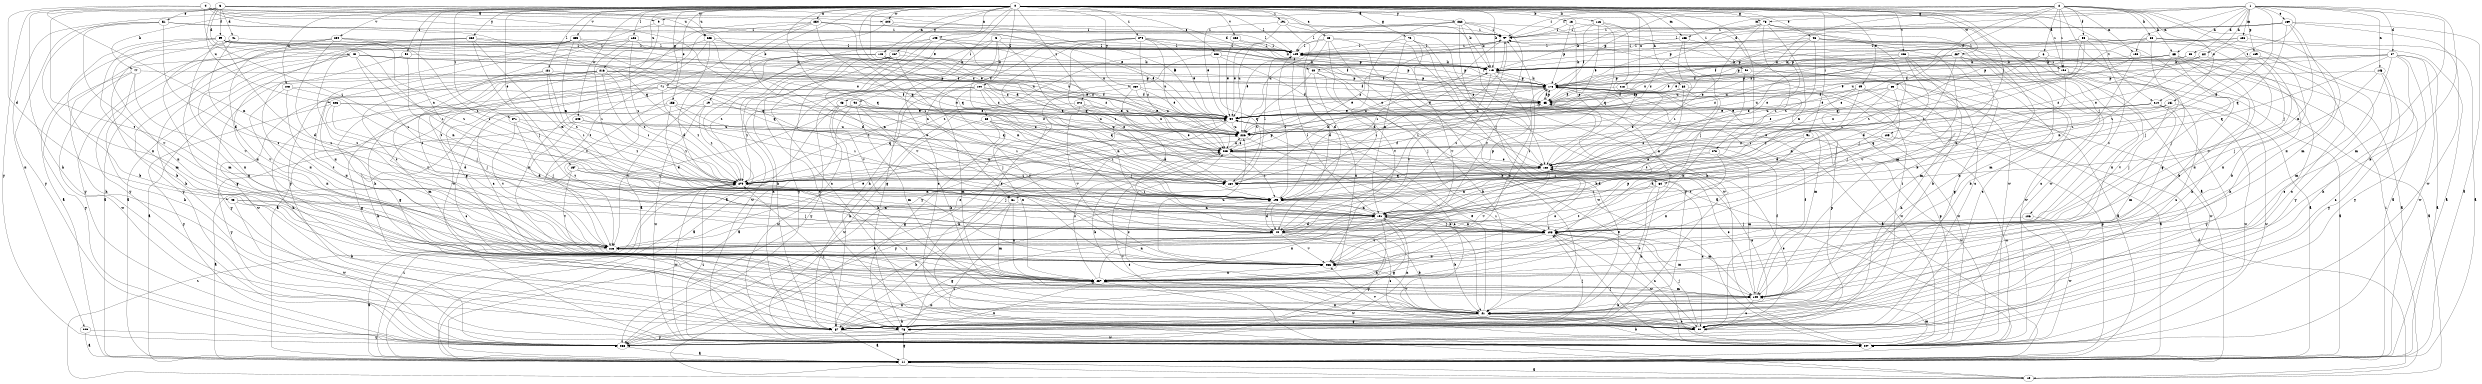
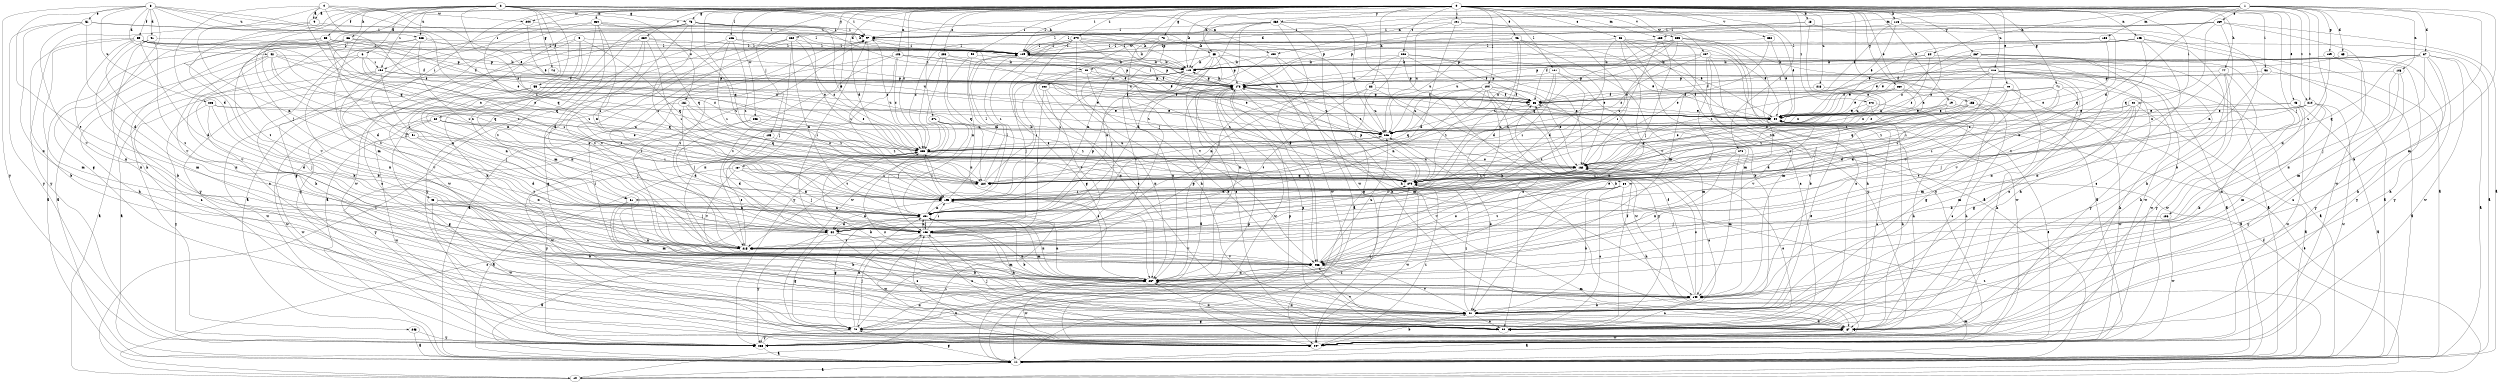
none -> (553, 71)
(1821, 260) -> (1840, 240)
